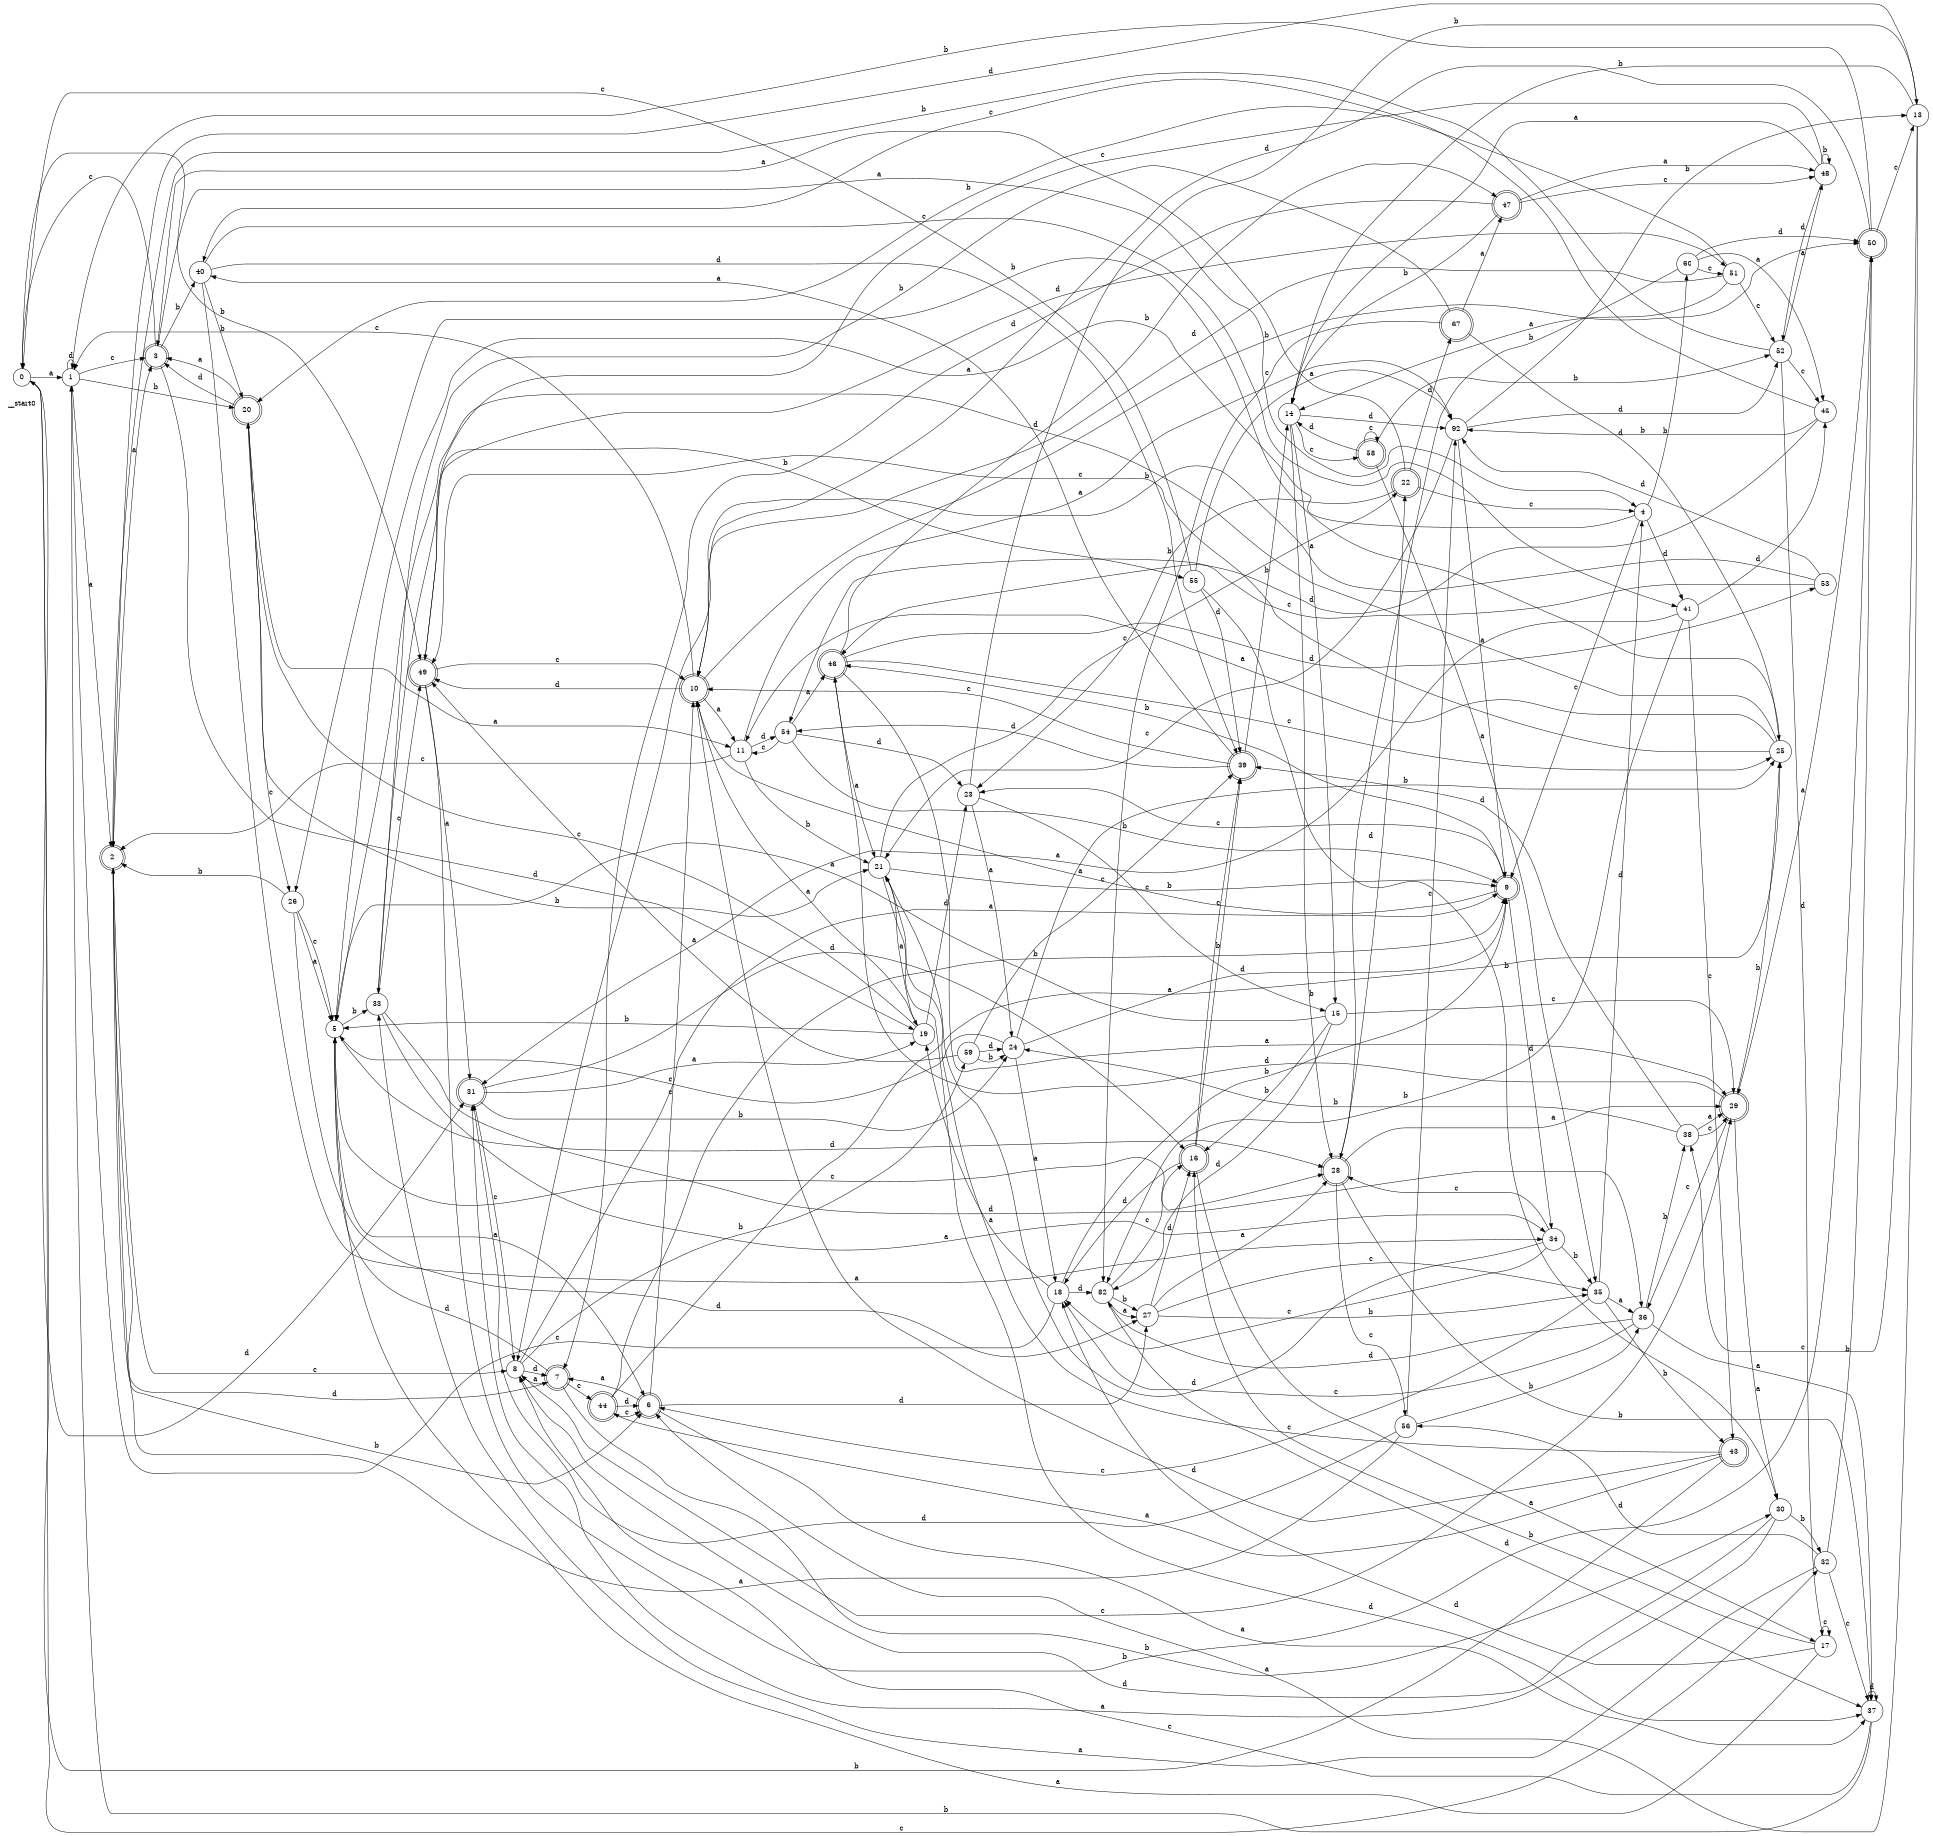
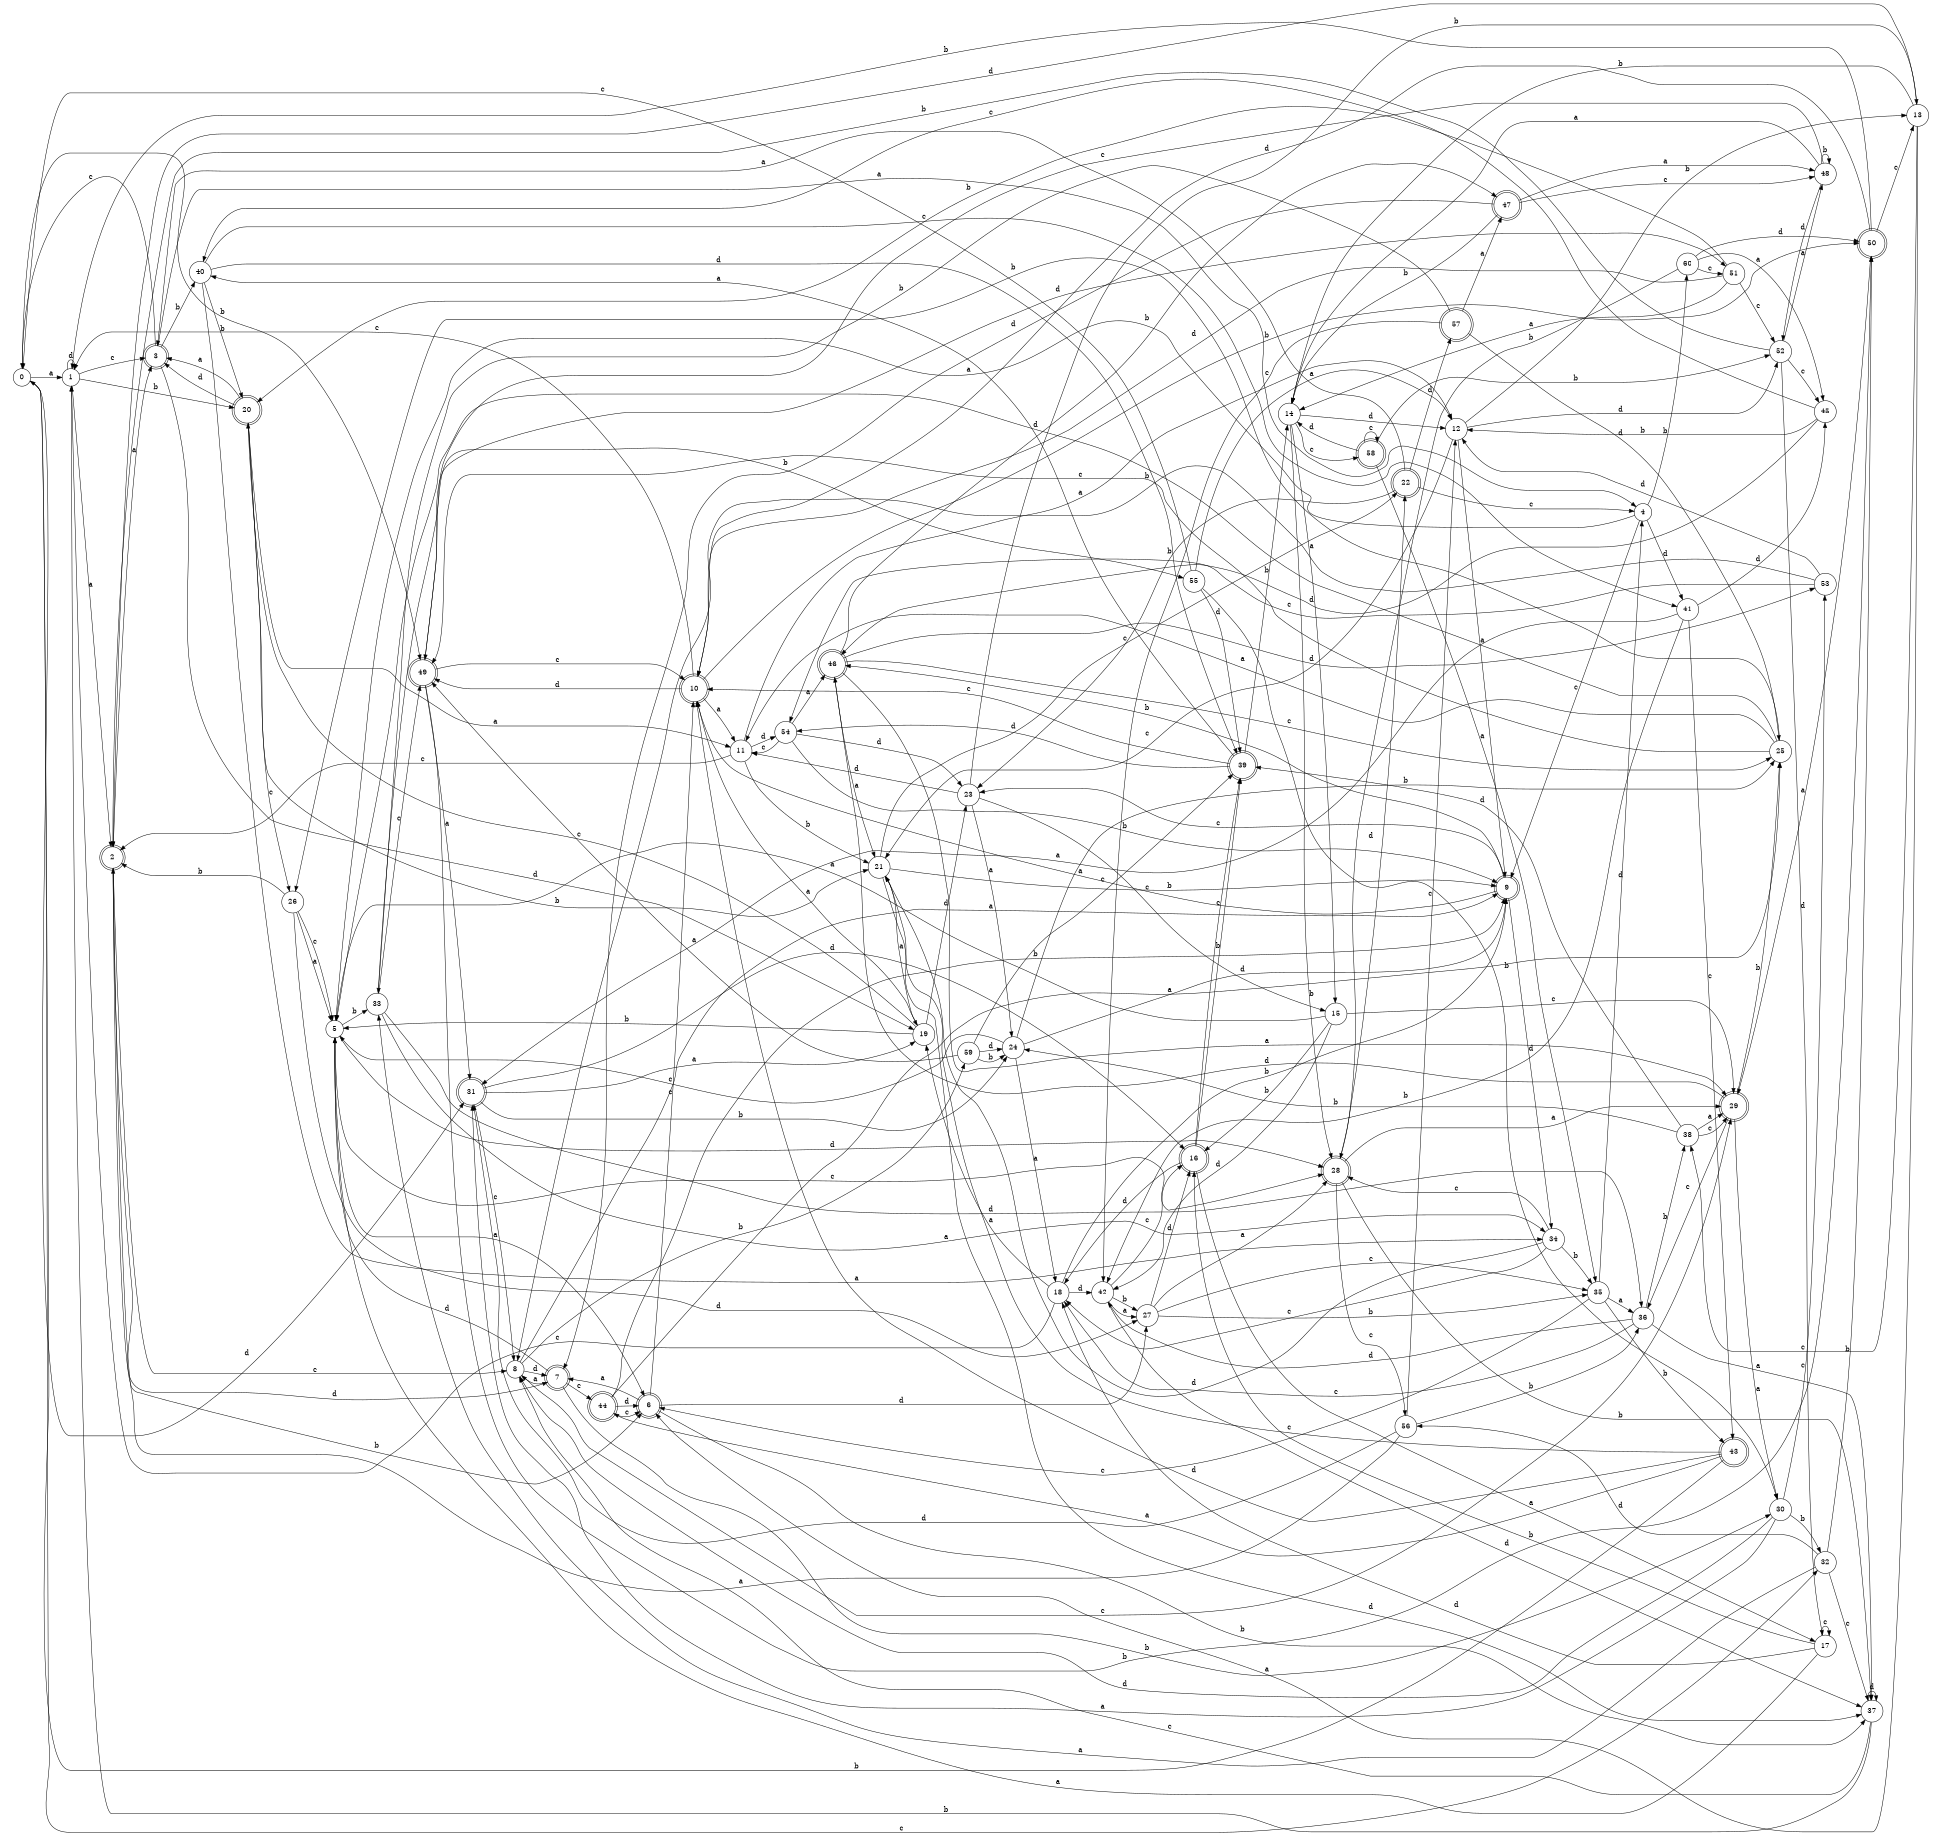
(1456, 325) -> (1456, 325)
(22, 404) -> none
(1456, 429) -> (1456, 429)
none -> (857, 773)
none -> (1819, 1051)
(1103, 1293) -> (1103, 1293)
(1243, 1630) -> (1243, 1630)
